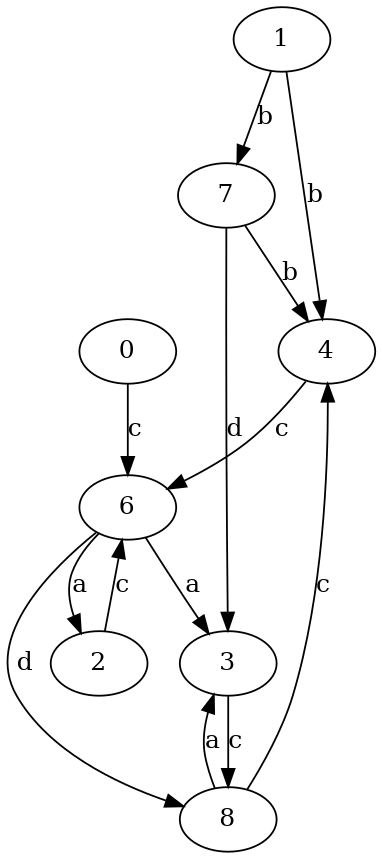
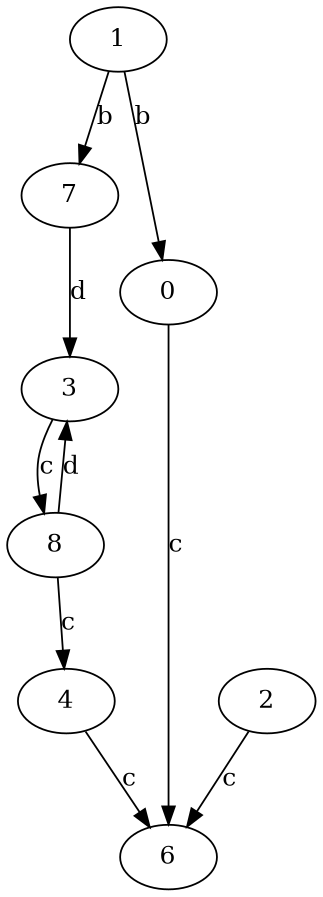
(303, 186) -> (142, 157)
(272, 266) -> none
(72, 571) -> none
(172, 578) -> none
(15, 691) -> none
(213, 741) -> (72, 467)
